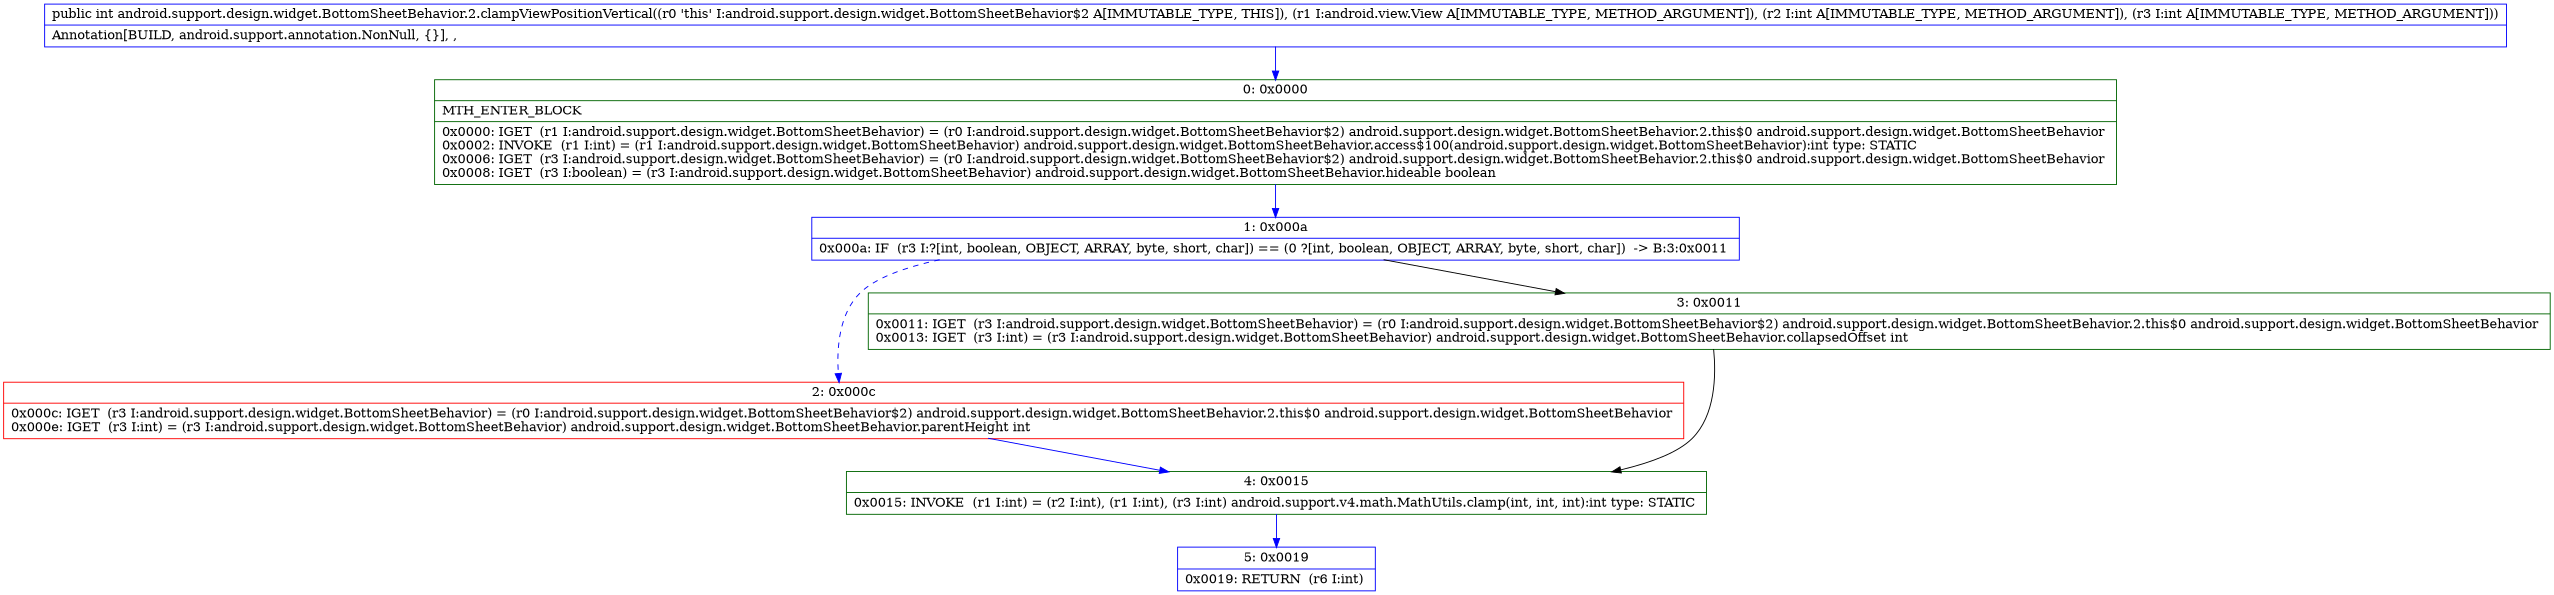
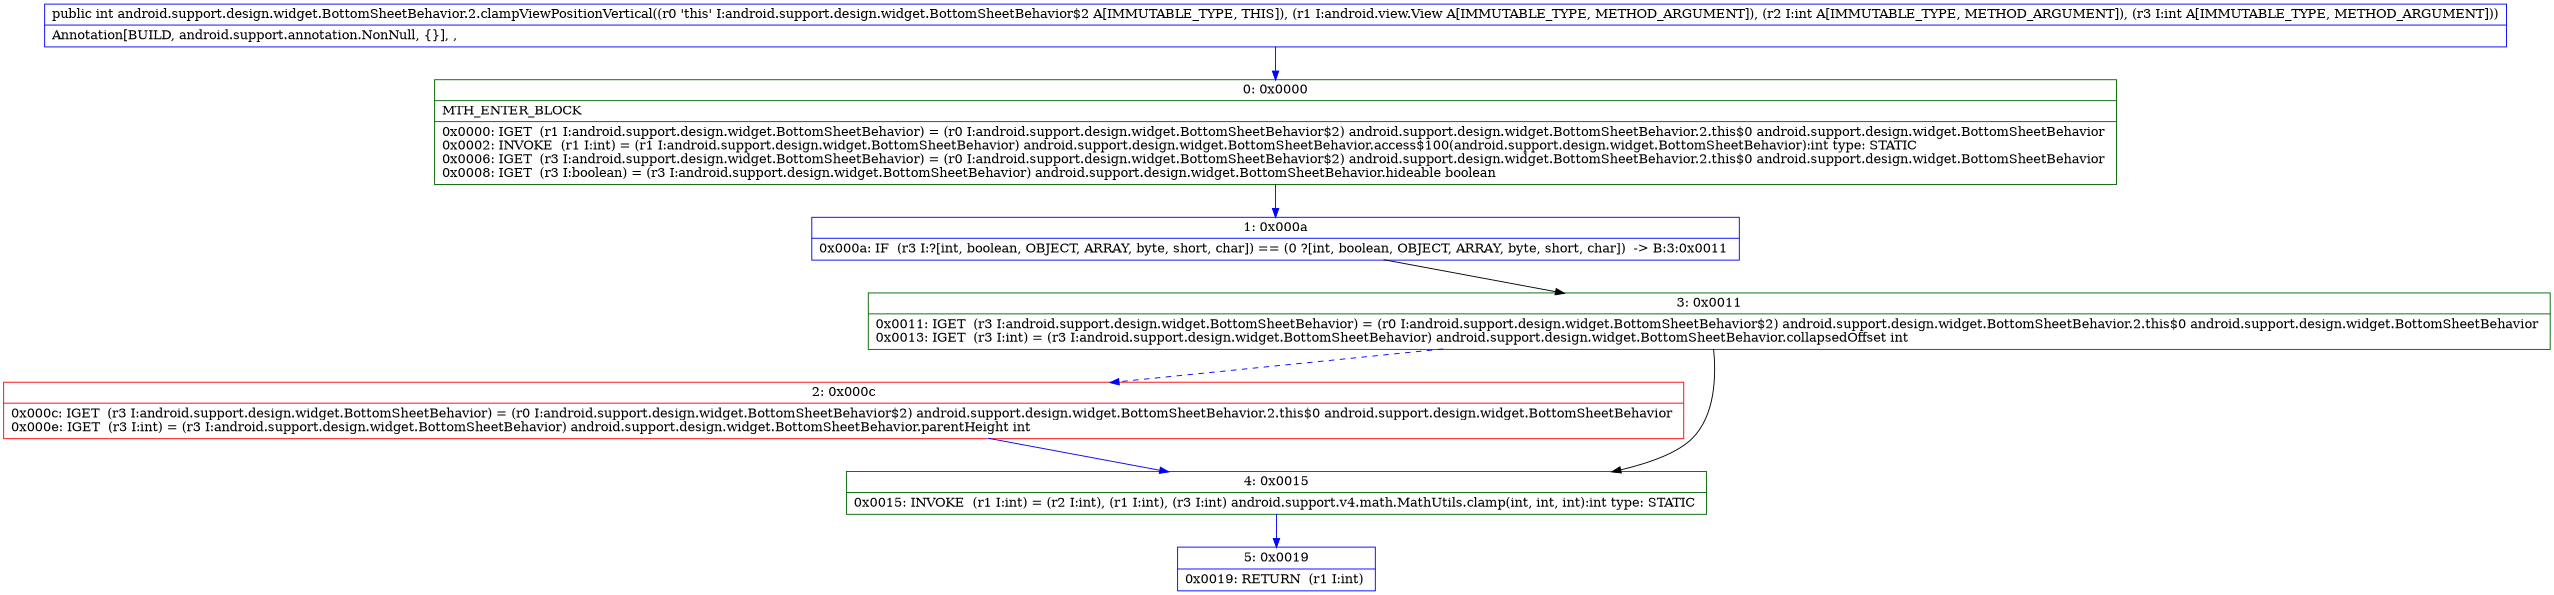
(861, 293) -> (1281, 365)
(1276, 579) -> (1276, 579)
